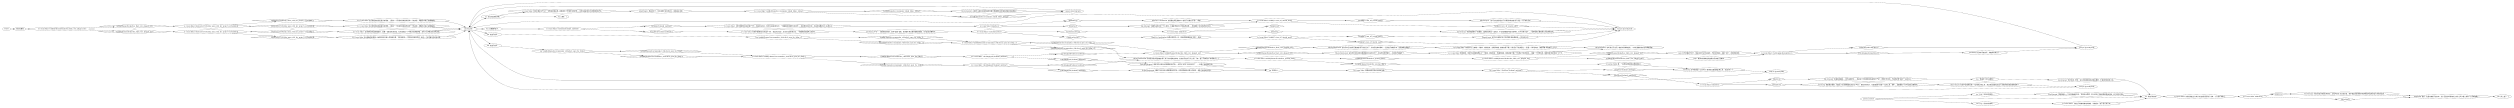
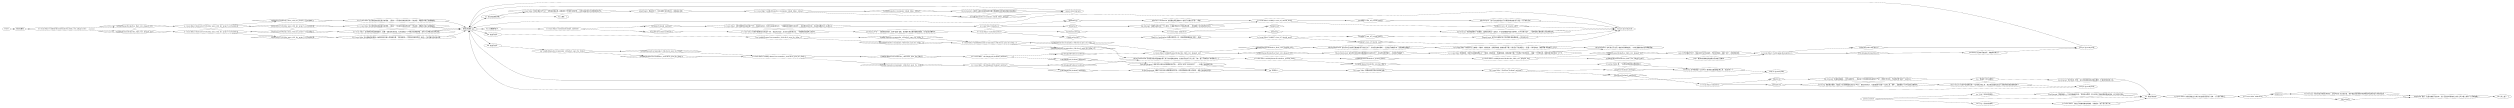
(469, 29) -> (469, 29)
